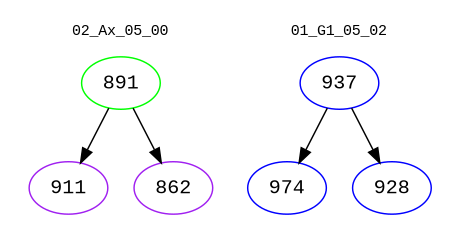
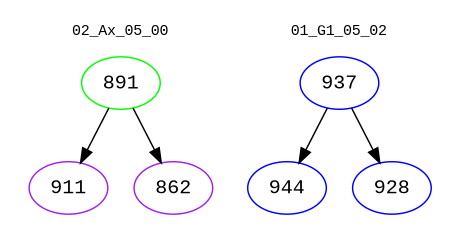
(287, 188) -> (287, 188)
